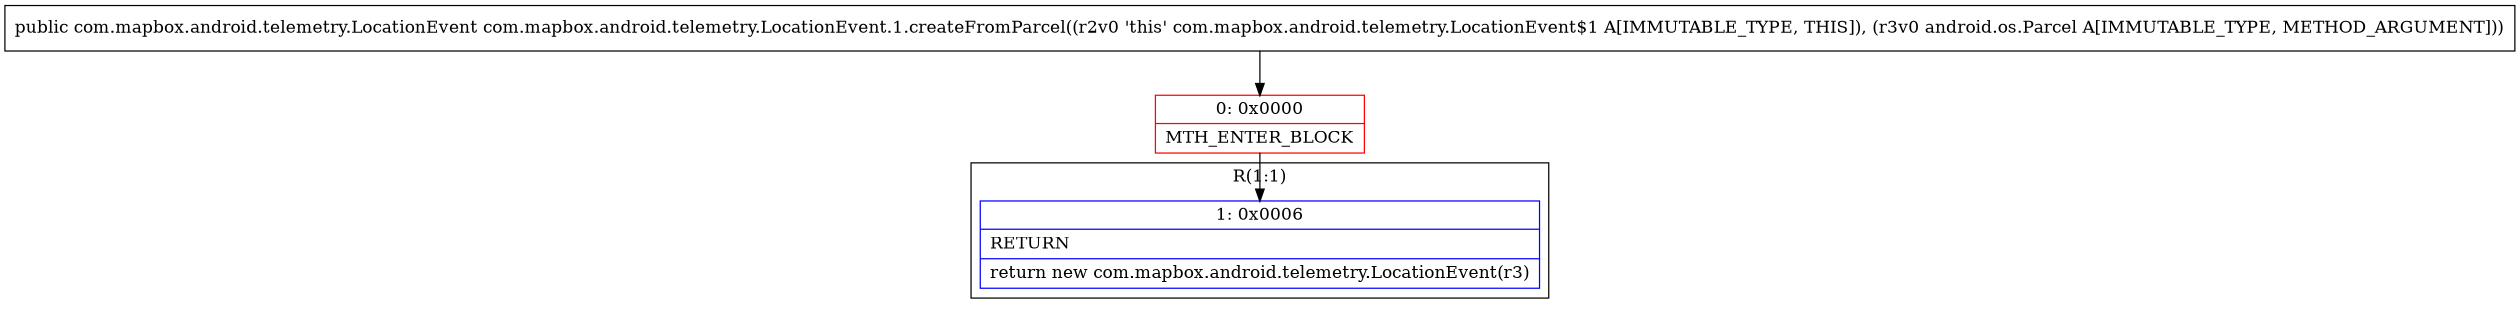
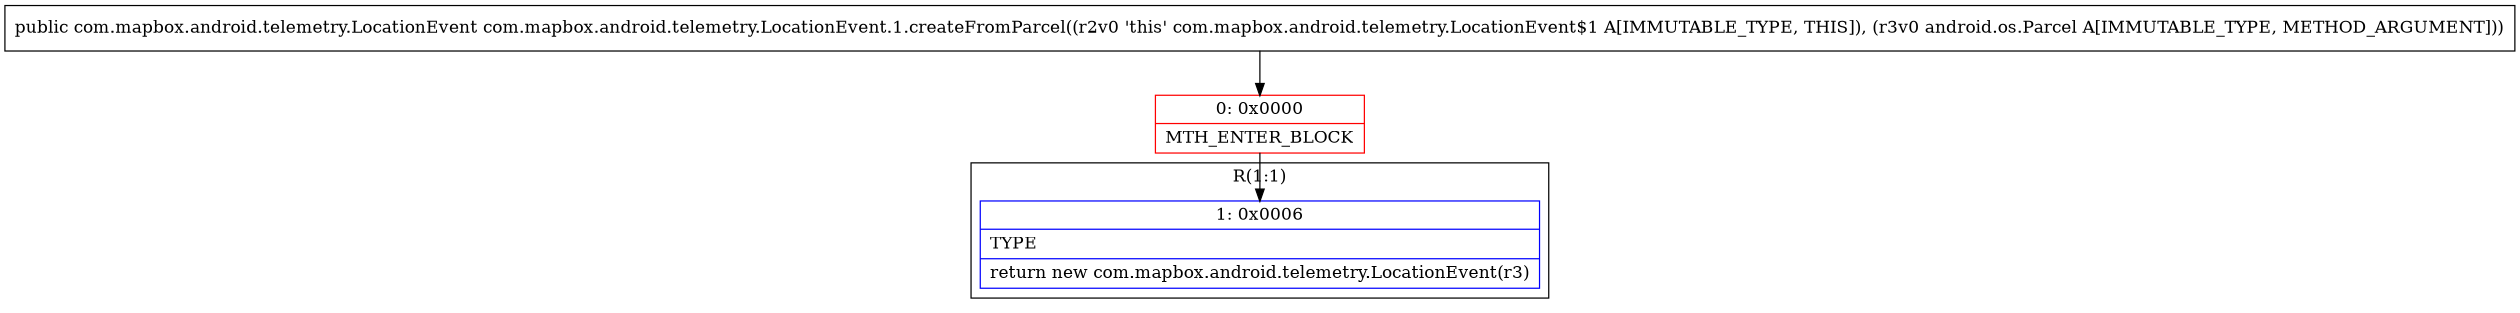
(1030, 243) -> (1014, 243)
